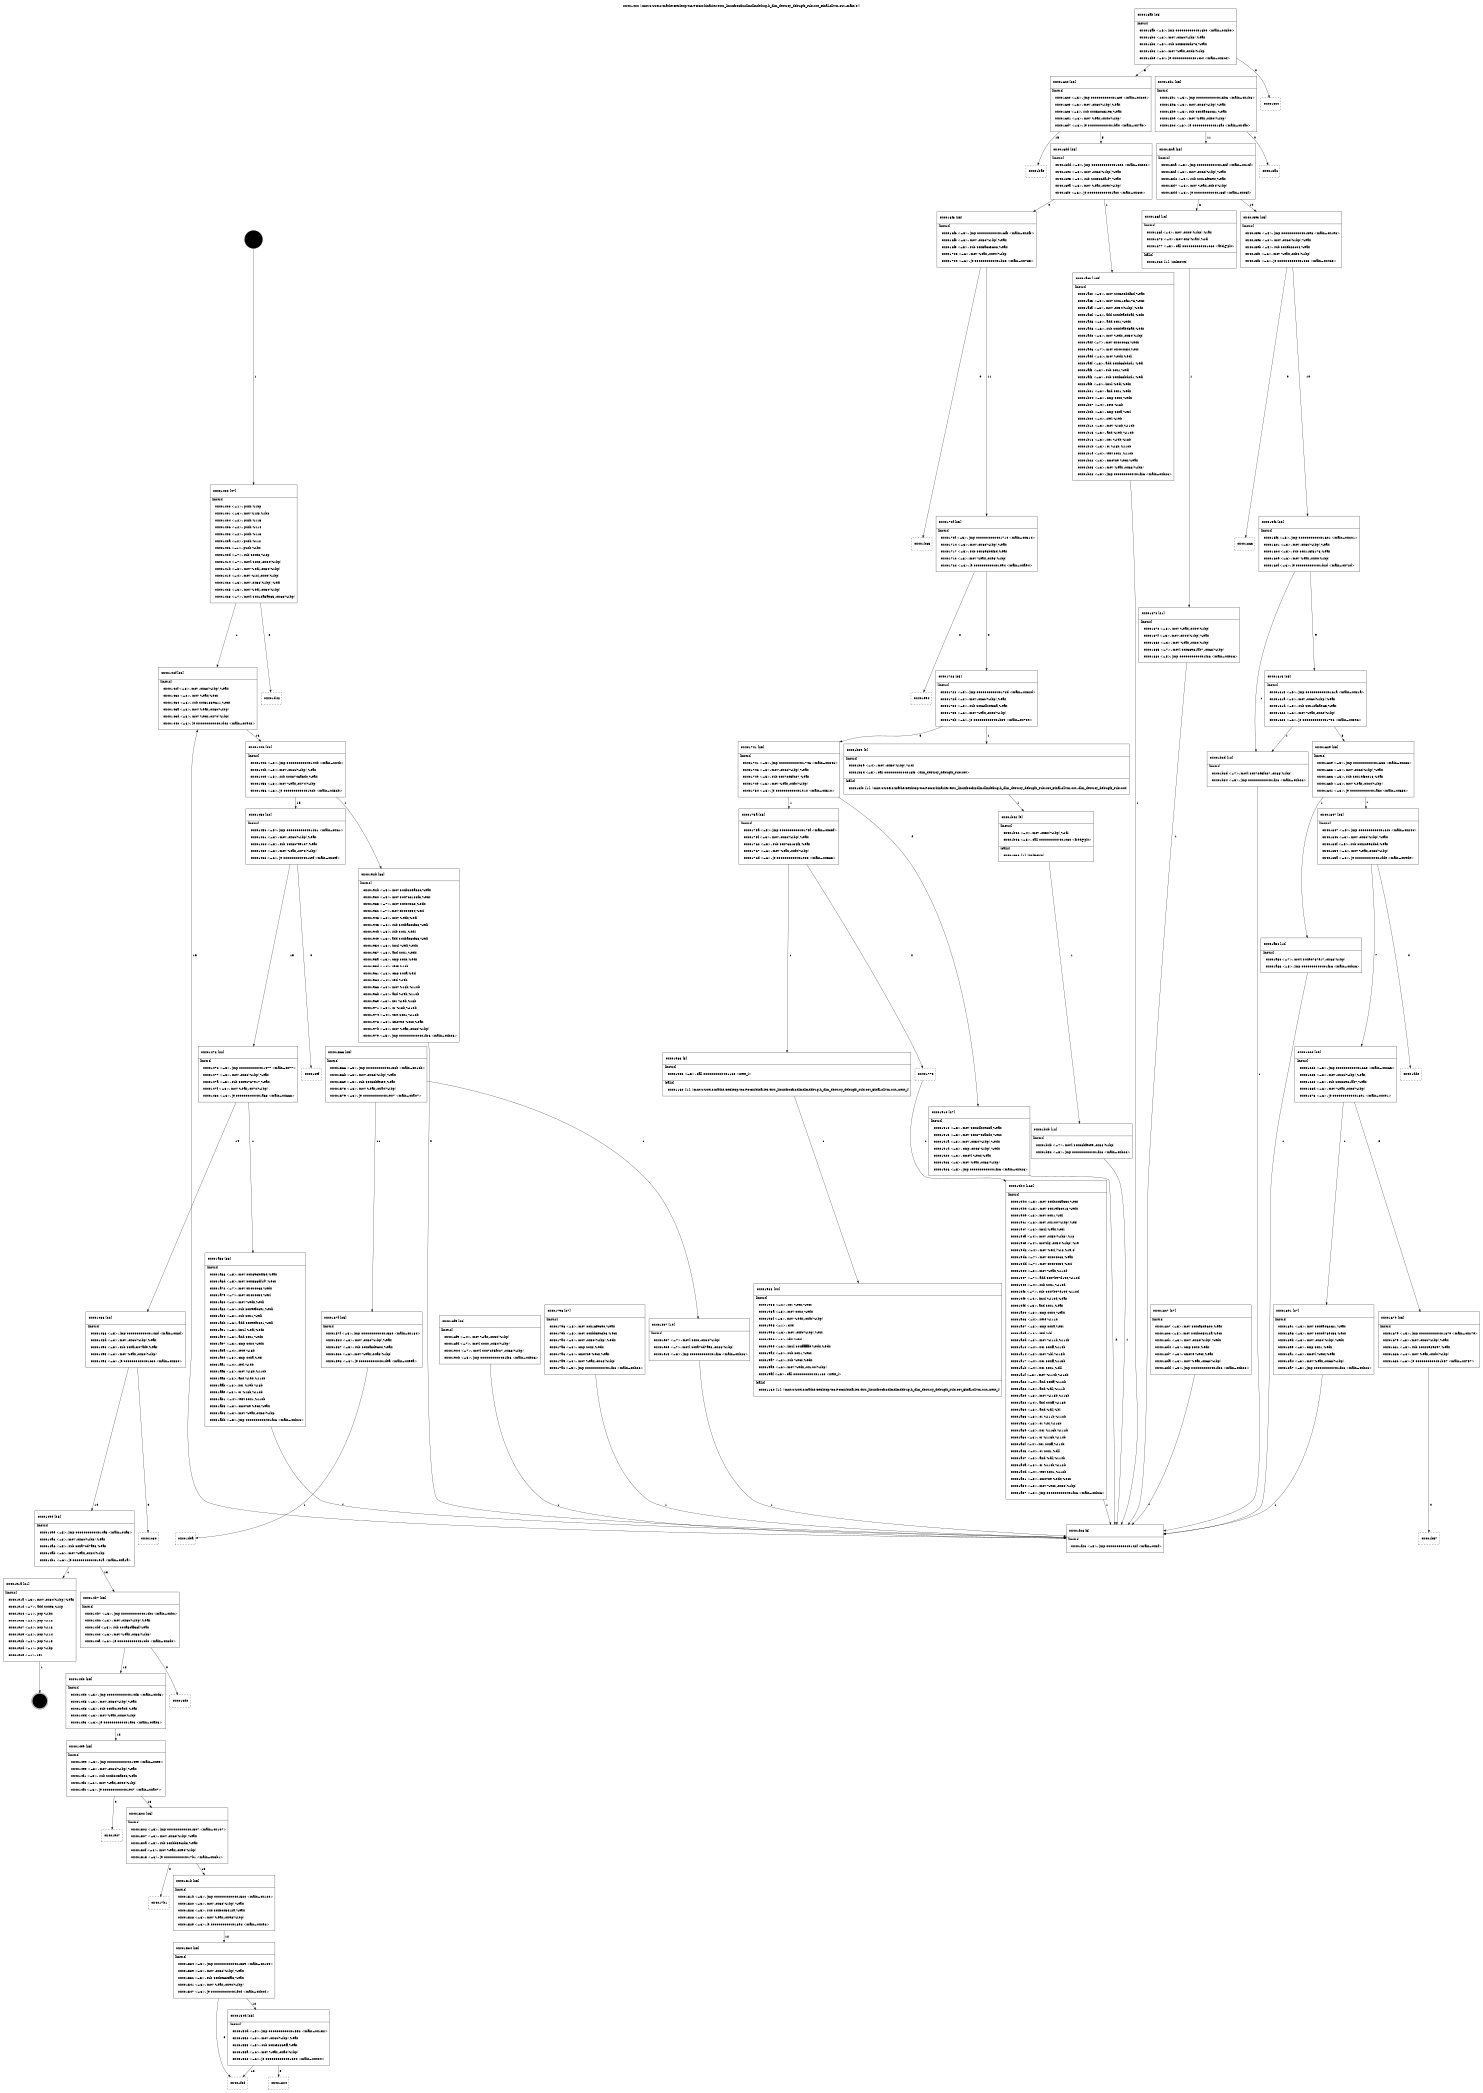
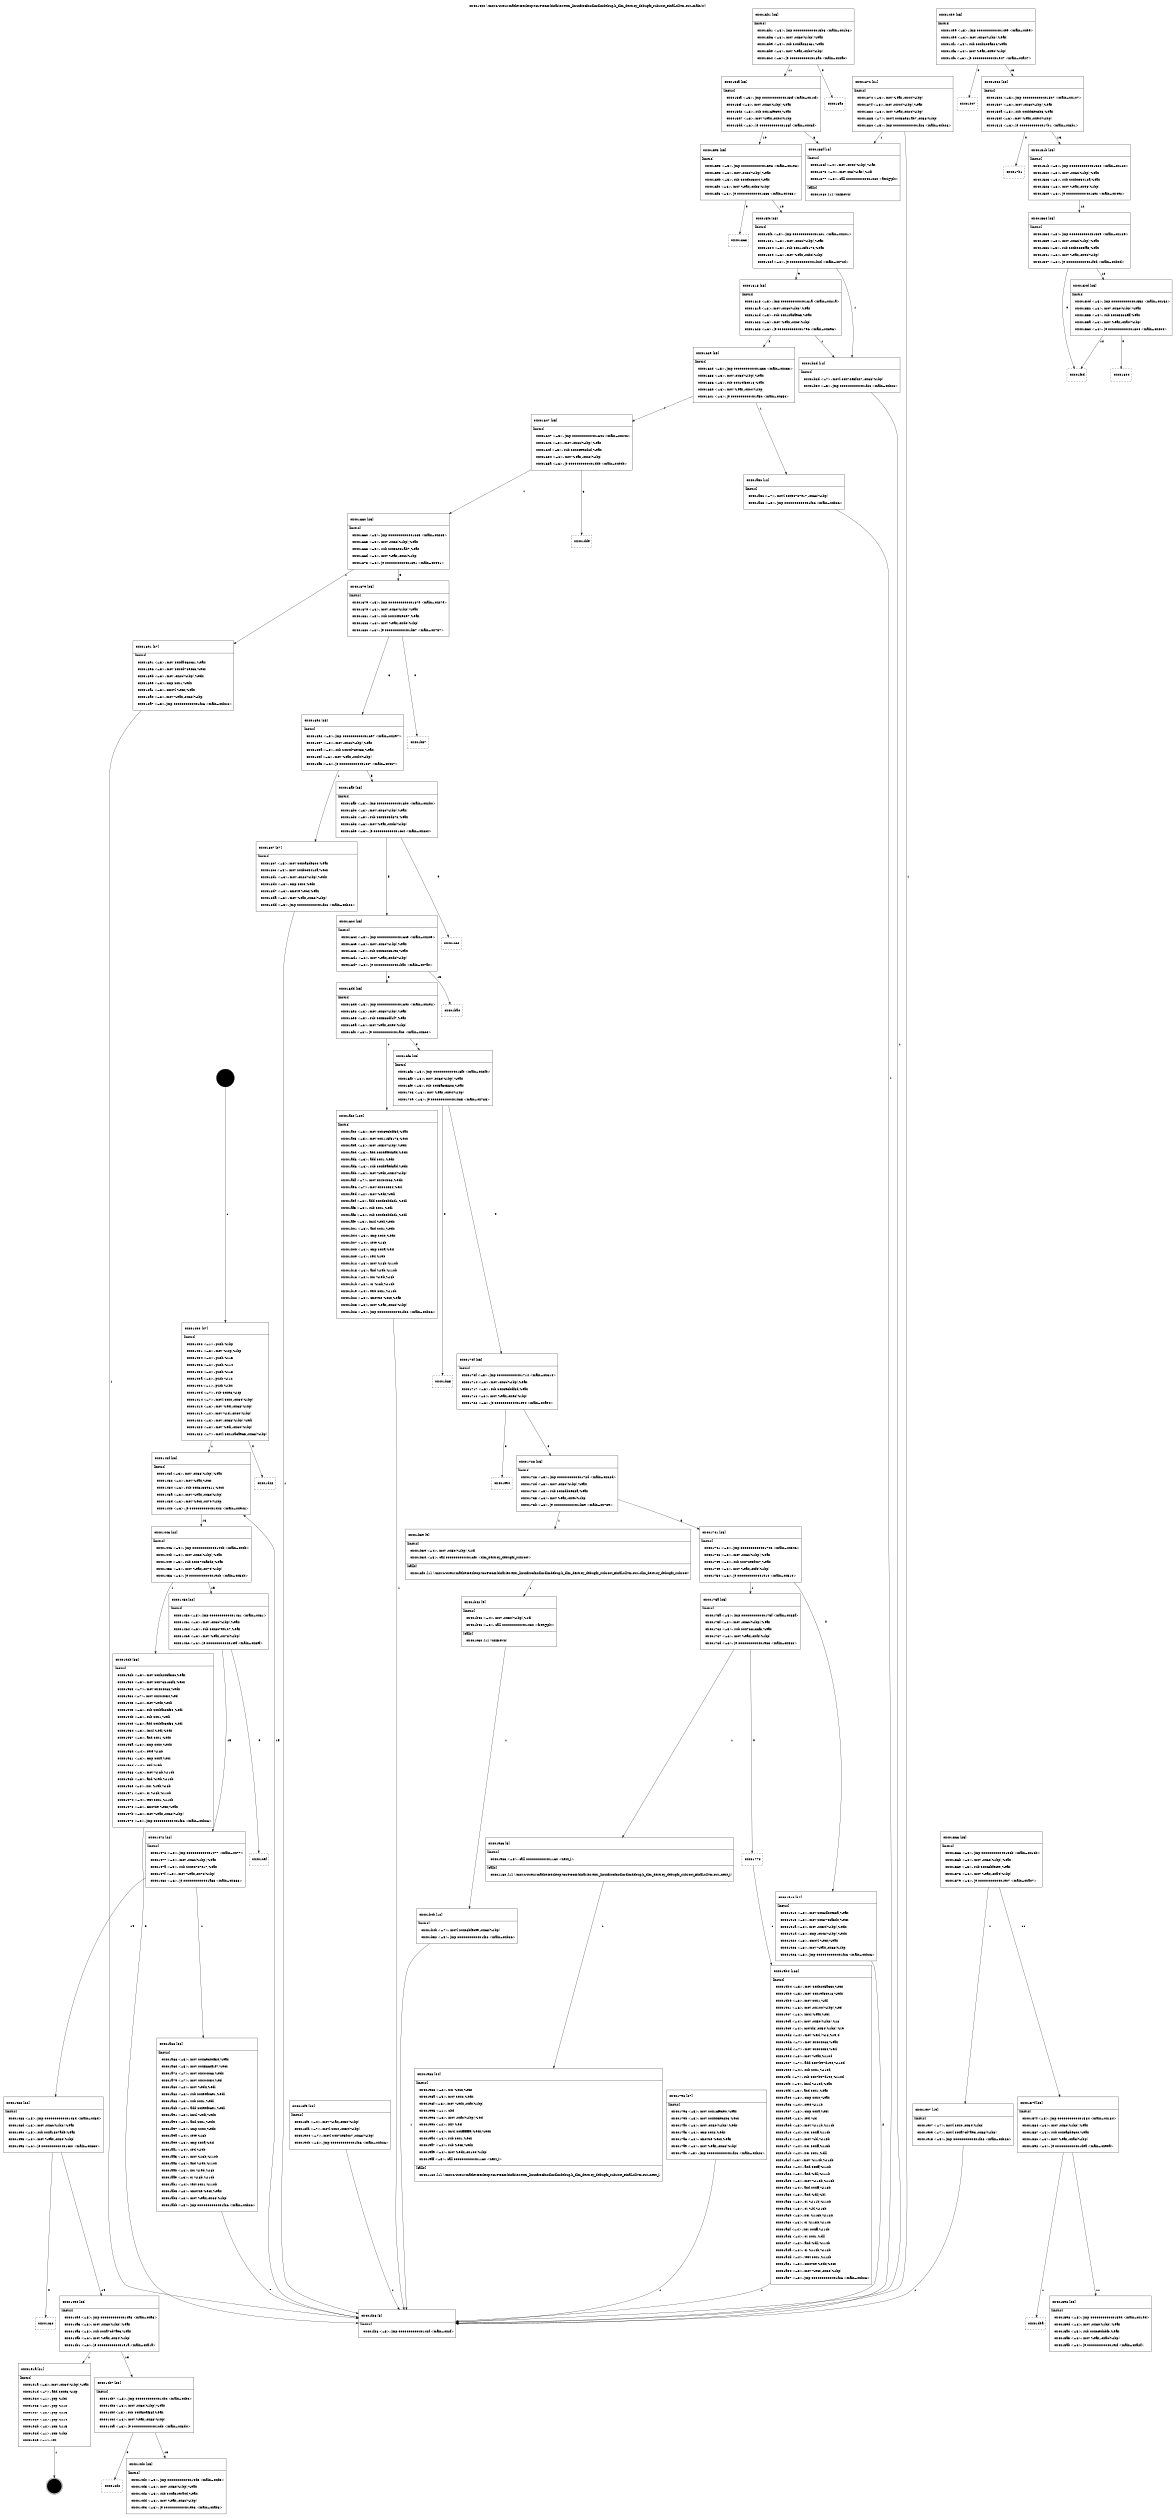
(989, 377) -> (495, 1214)
(1189, 437) -> (879, 137)
none -> (353, 742)
(1149, 1505) -> (285, 1484)
(116, 1734) -> none
none -> (1100, 2324)
